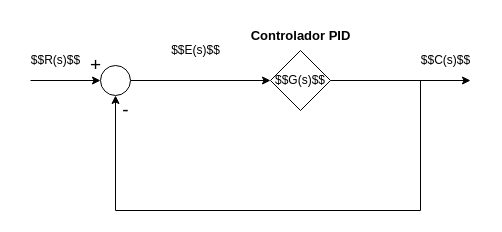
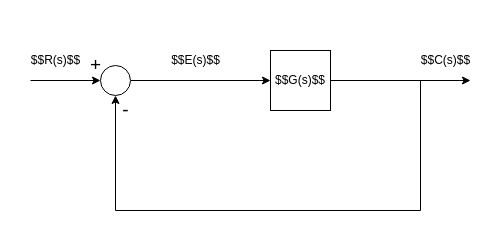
(301, 36) -> none
(196, 51) -> (196, 61)
(301, 81) -> (301, 81)
